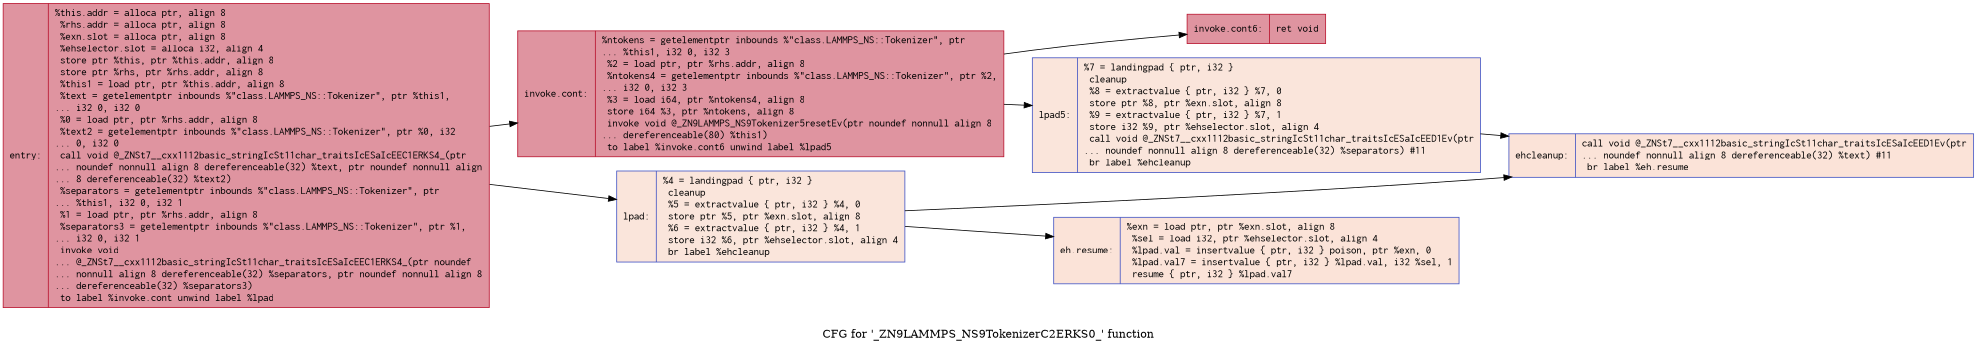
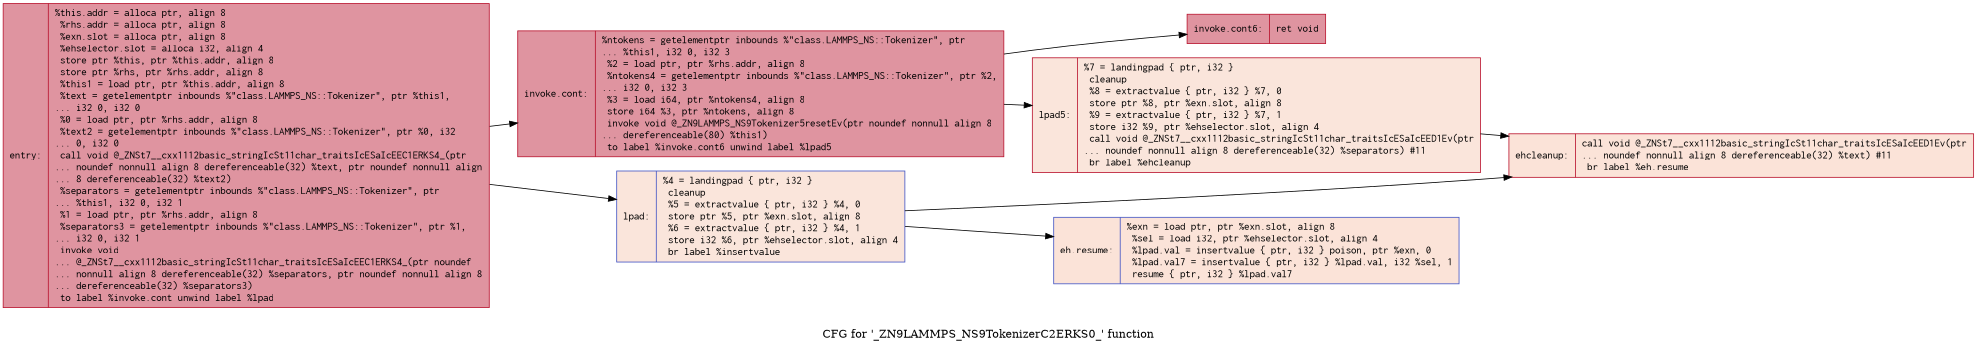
(1256, 115) -> (1256, 115)
(1741, 156) -> (1741, 156)
(716, 252) -> (722, 252)
